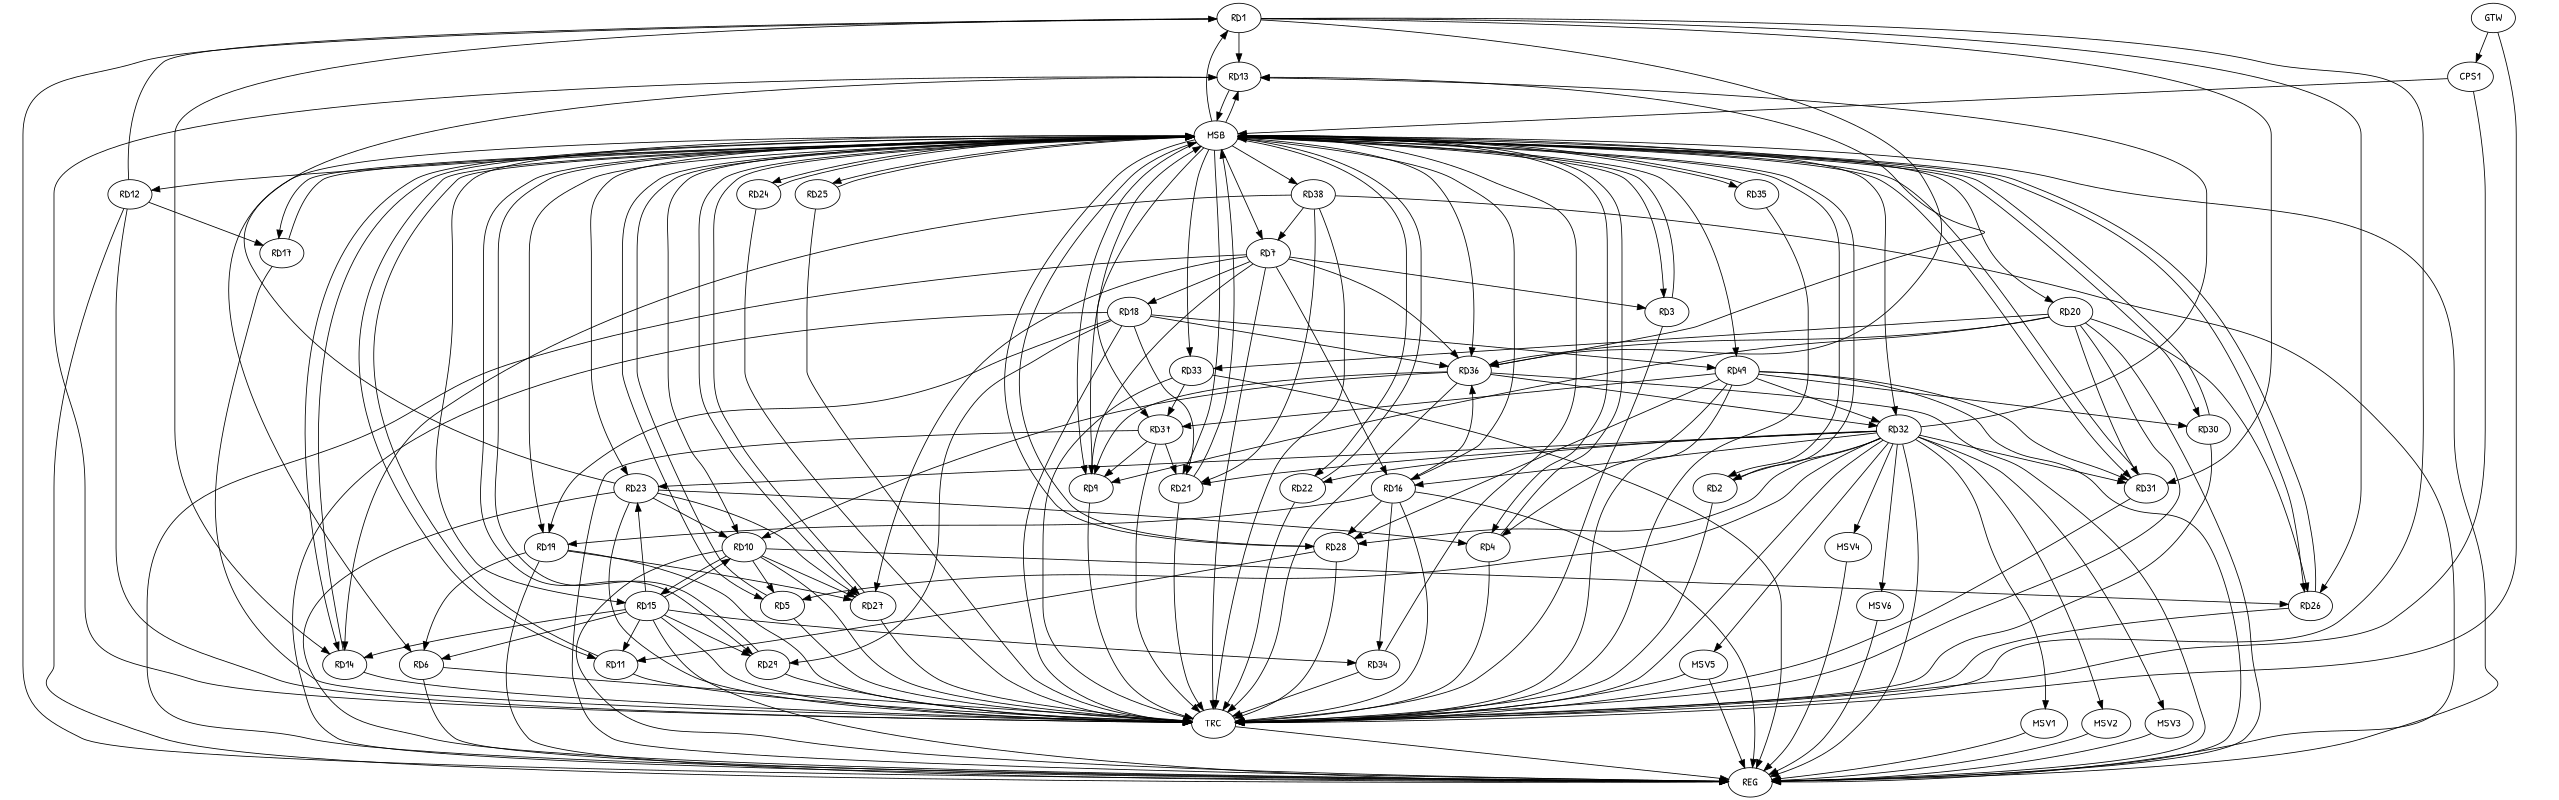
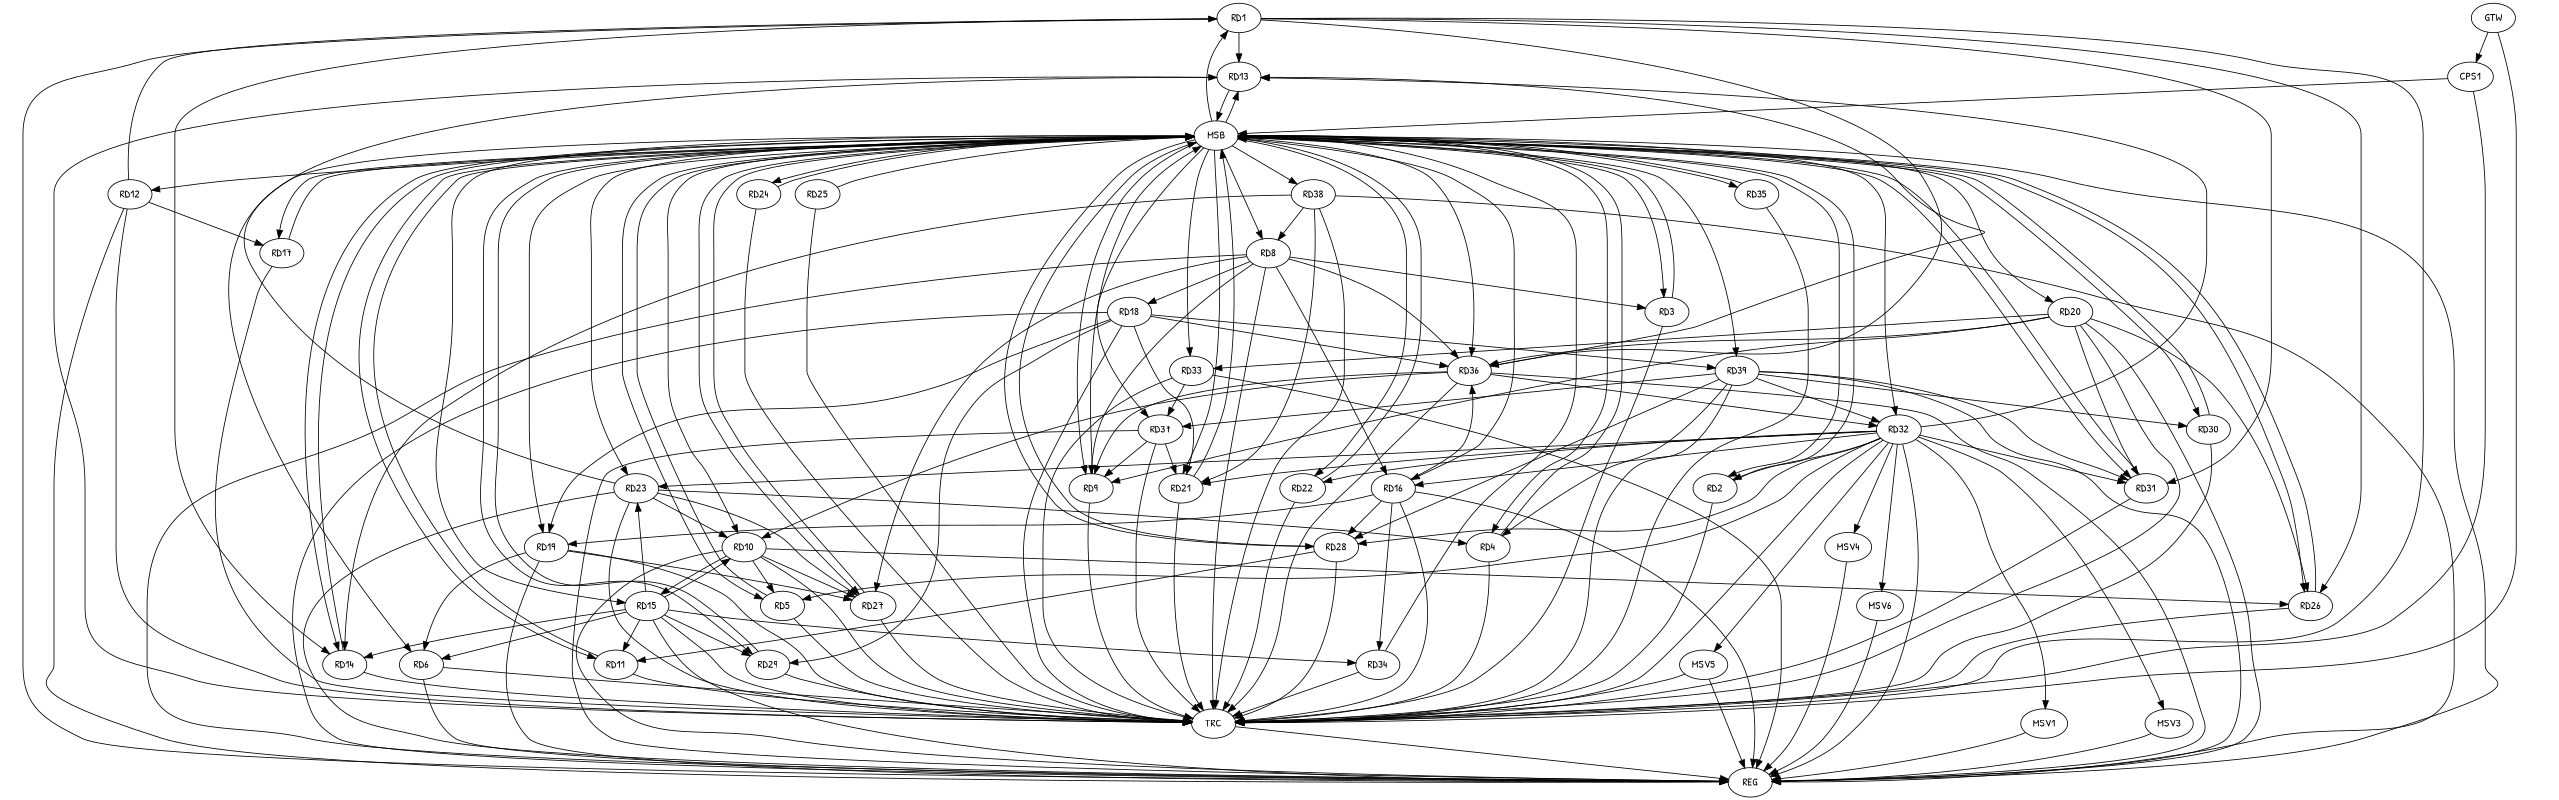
(1016, 149) -> none
(1268, 253) -> (1268, 253)
(1737, 371) -> (1737, 371)
(2106, 724) -> none
